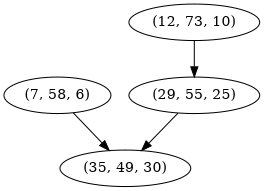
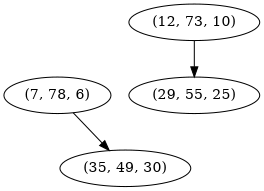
(57, 95) -> (57, 95)
(163, 128) -> none
